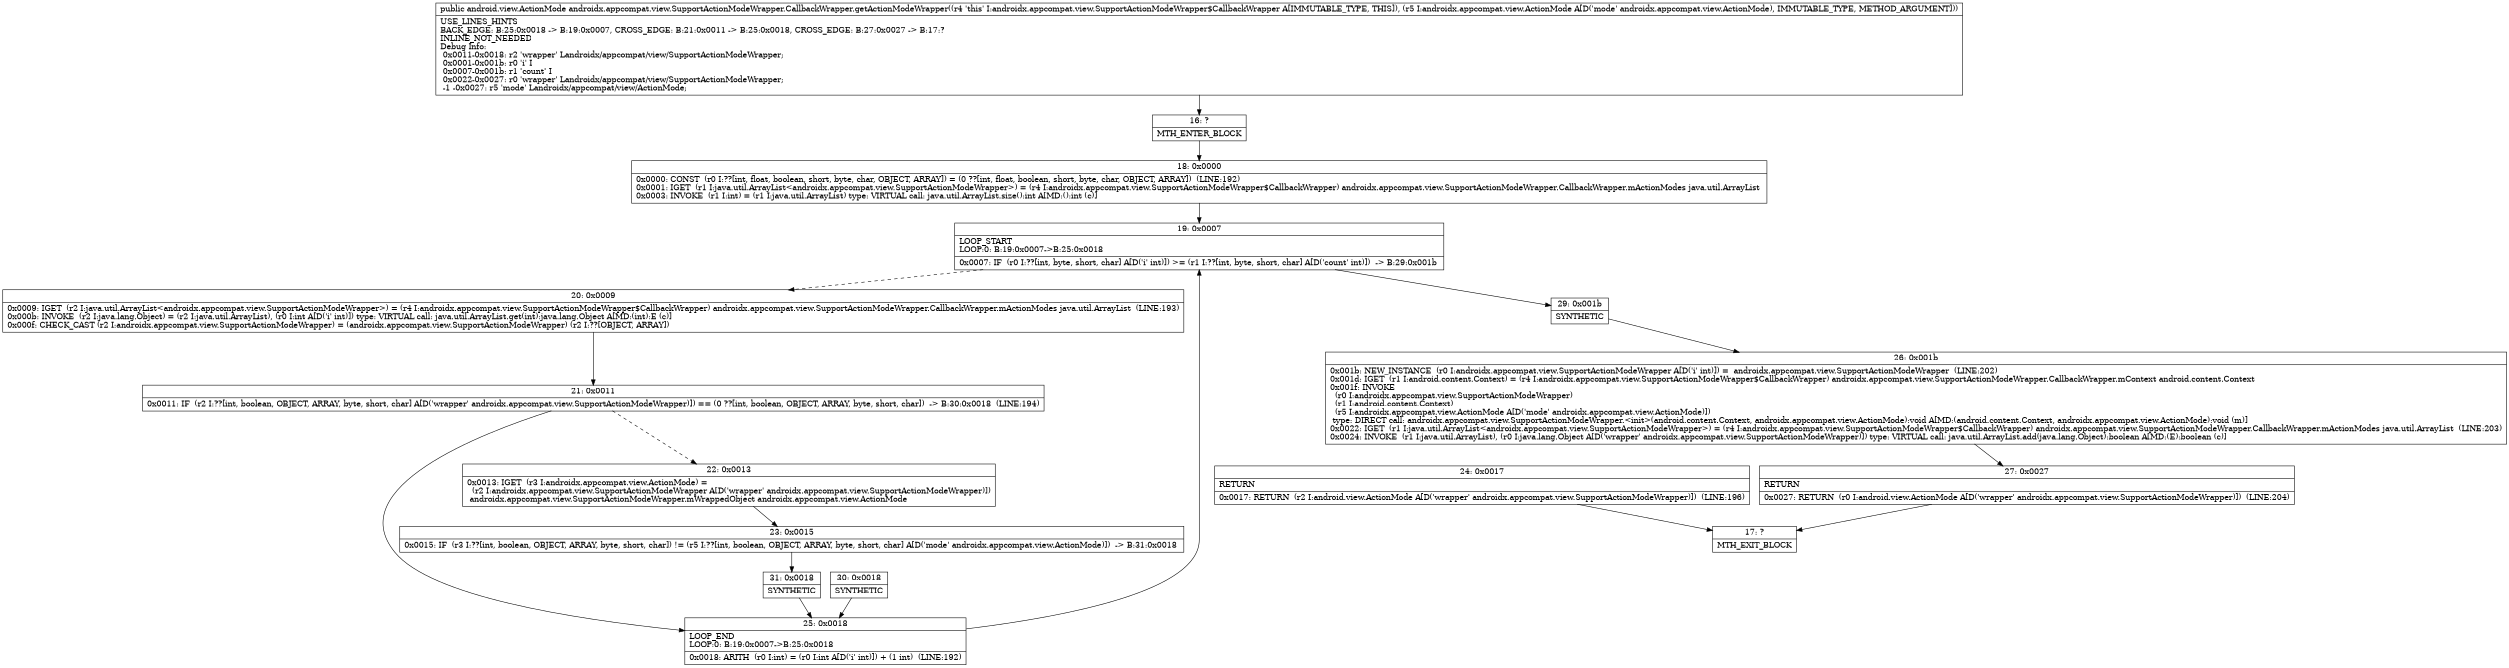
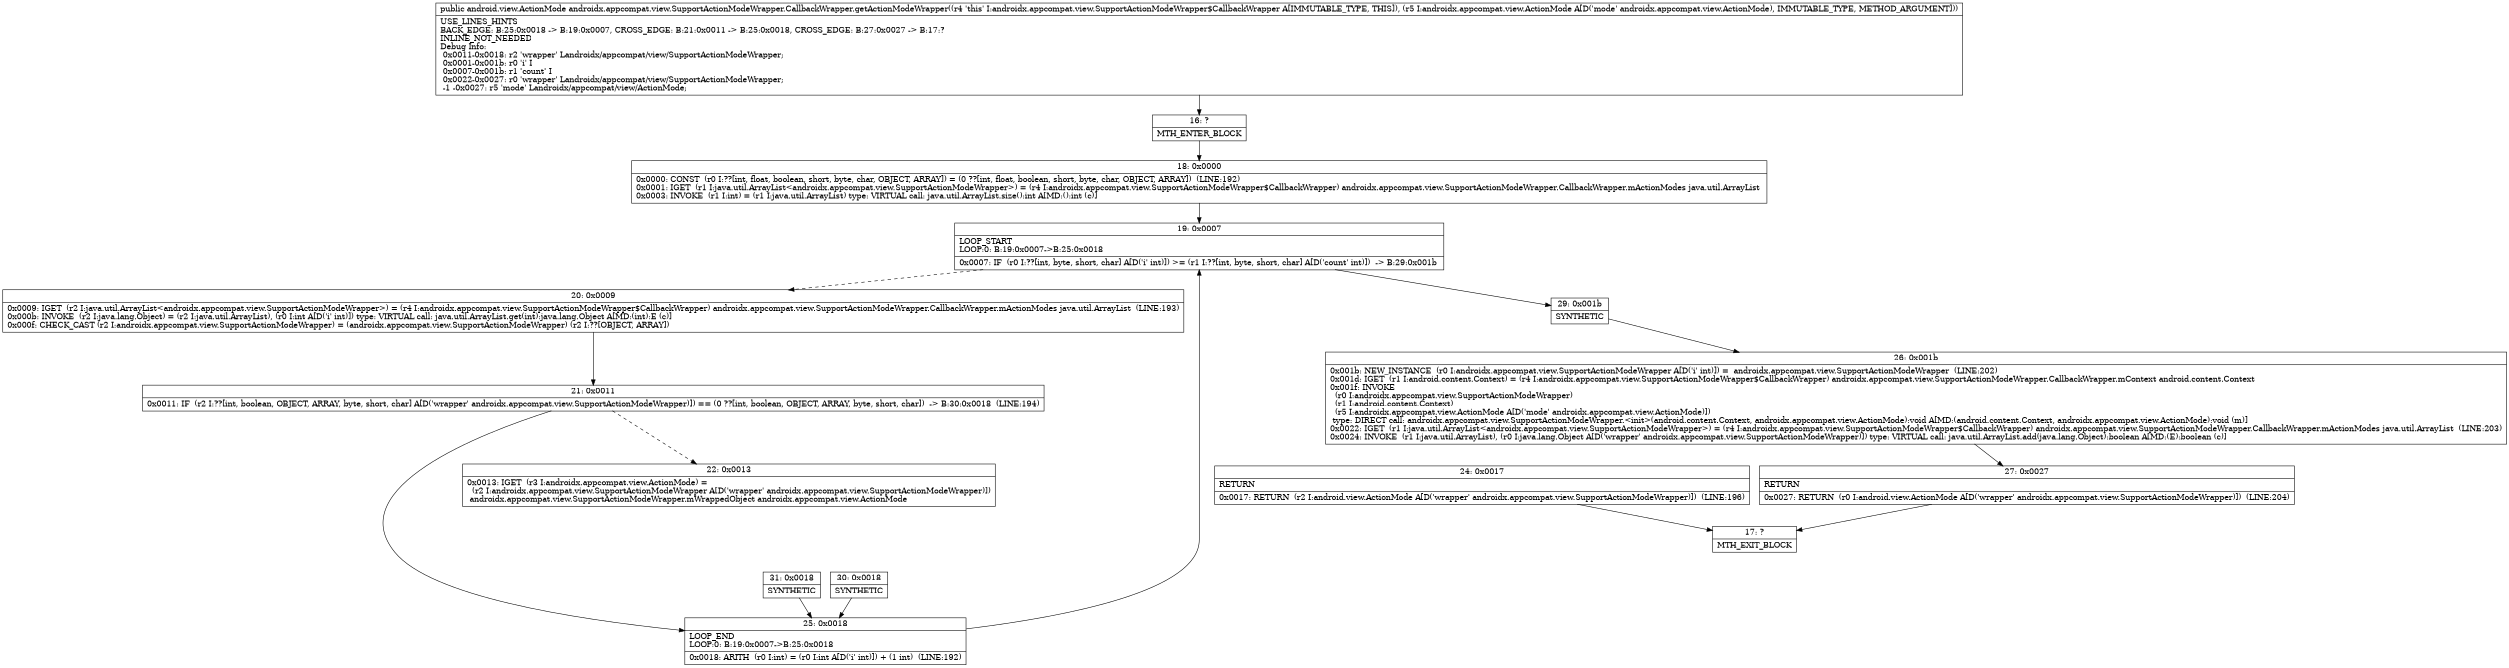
(792, 539) -> none
